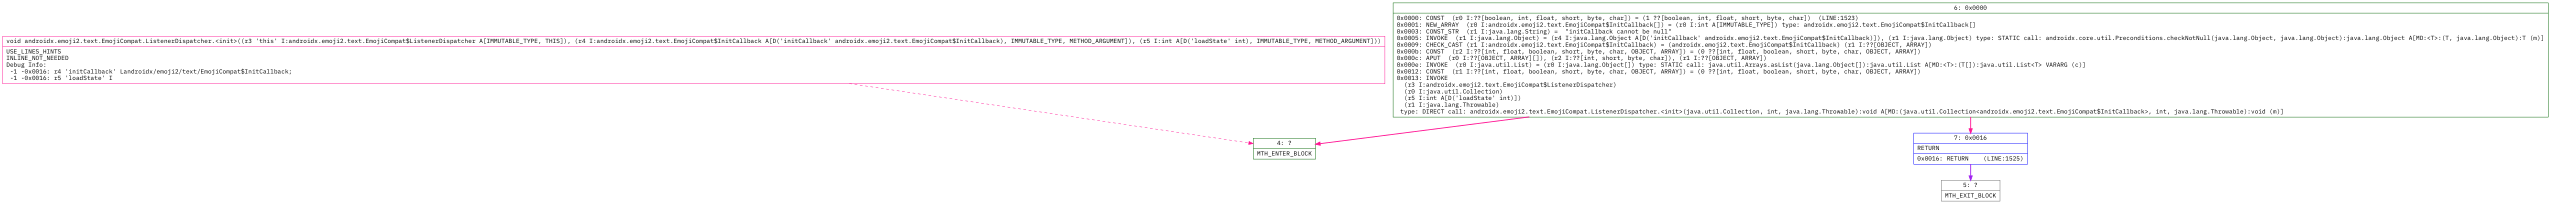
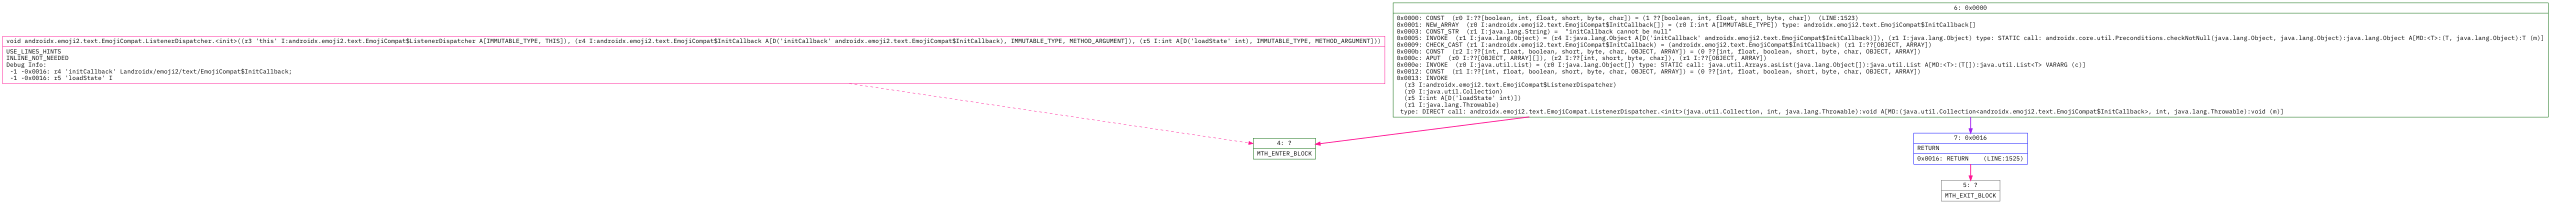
(1971, 123) -> (1971, 123)
(1971, 170) -> (1971, 170)
